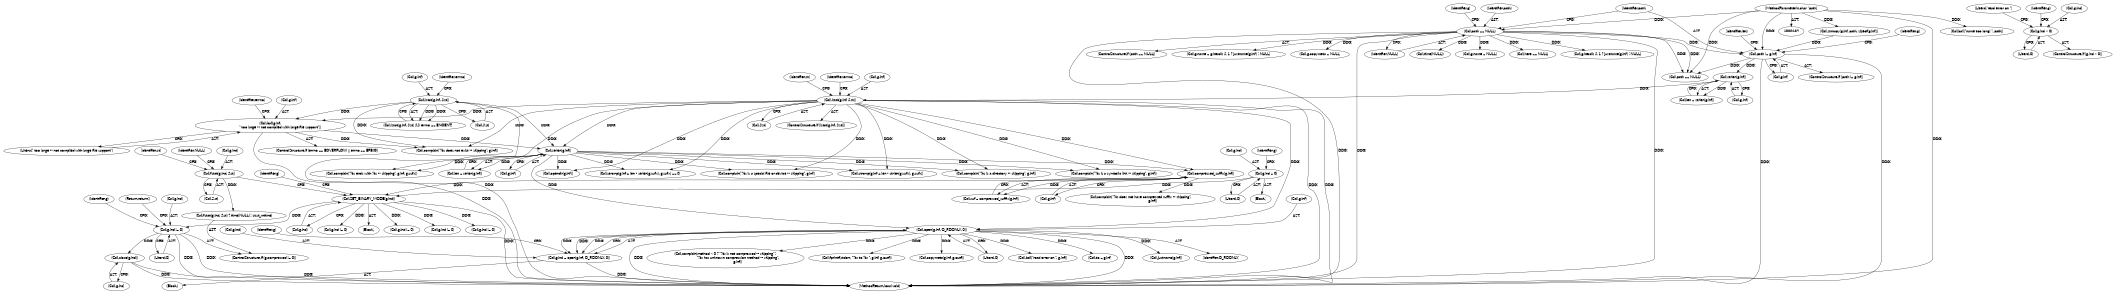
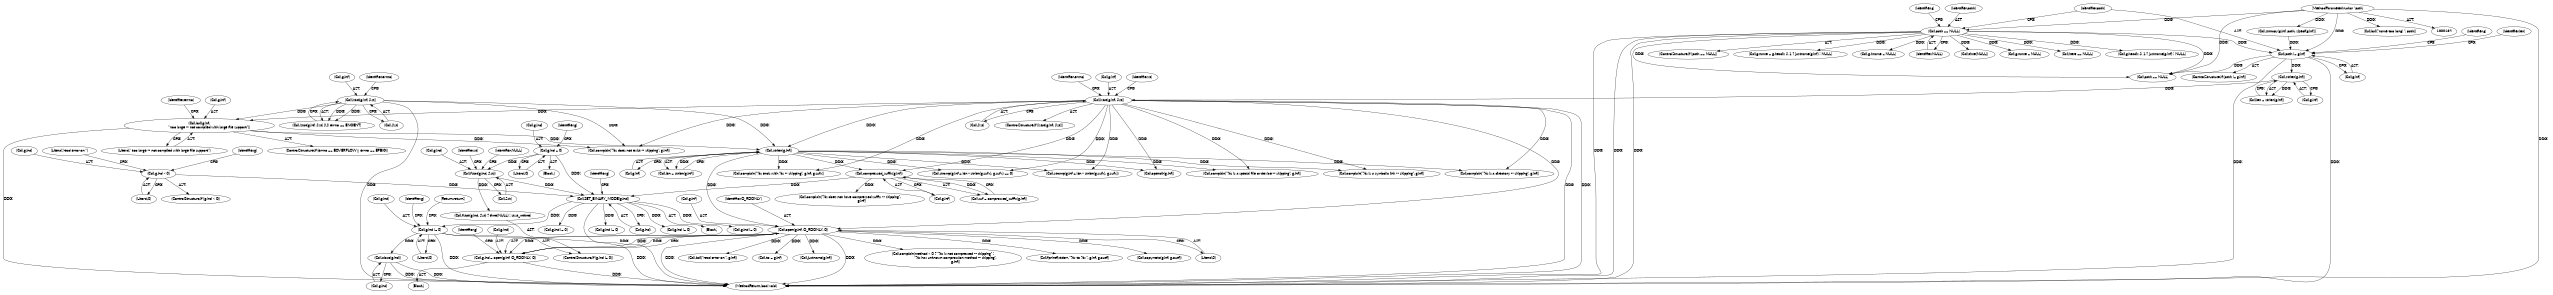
(1320, 54) -> (1878, 54)
none -> (514, 159)
none -> (373, 183)
(302, 185) -> (550, 185)
(1064, 234) -> (772, 214)
(264, 258) -> (588, 258)
